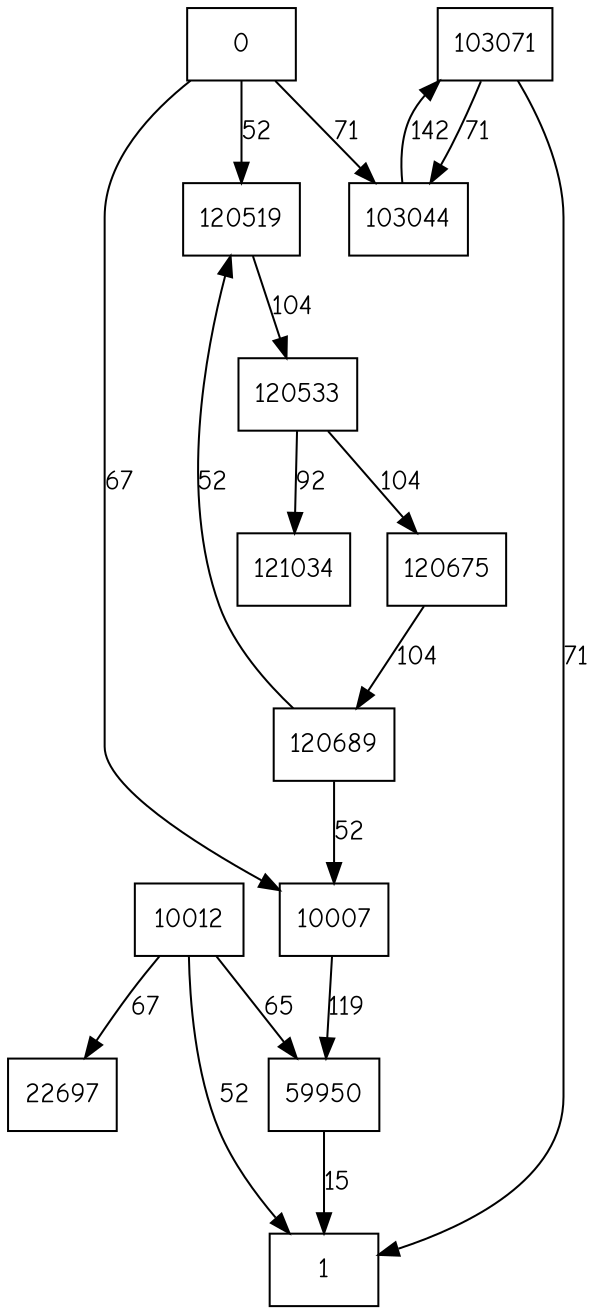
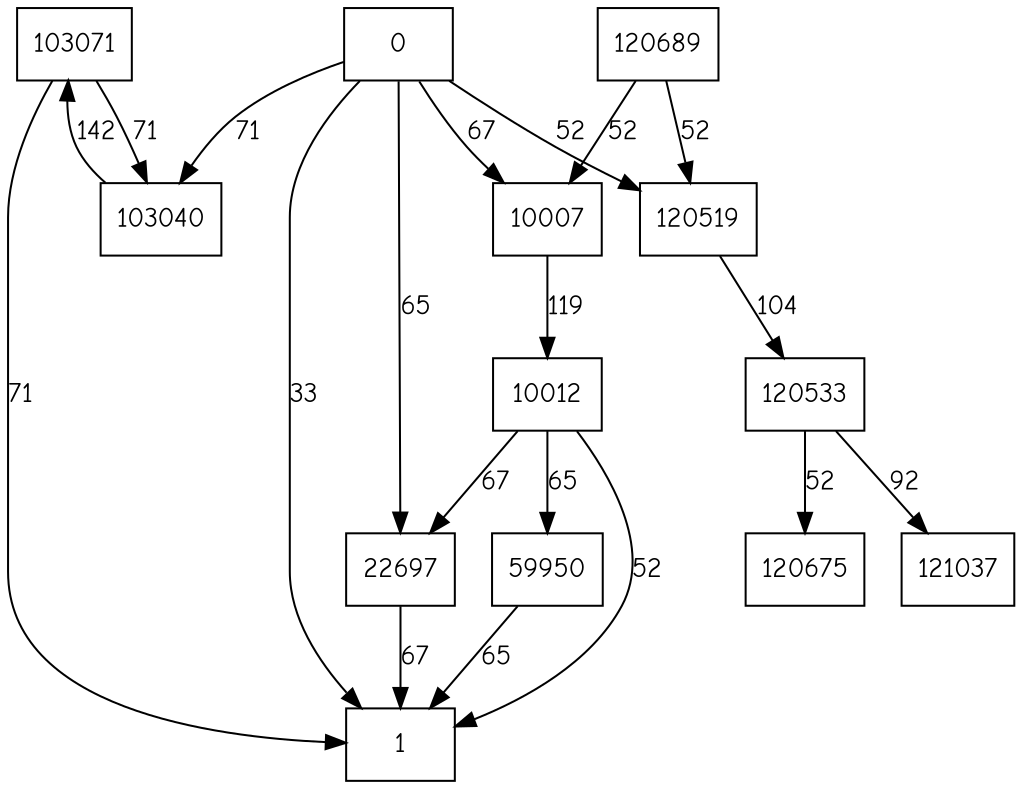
(409, 219) -> (161, 219)
none -> (399, 297)
none -> (290, 384)
(401, 482) -> (821, 482)
(294, 570) -> (958, 570)
none -> (400, 647)
(396, 649) -> none
(330, 997) -> (547, 297)
(337, 1182) -> (497, 657)
